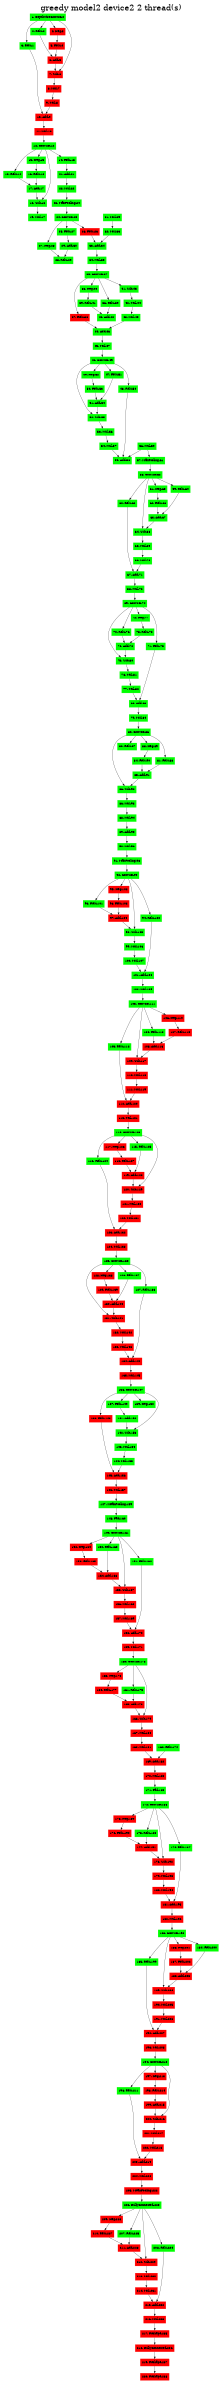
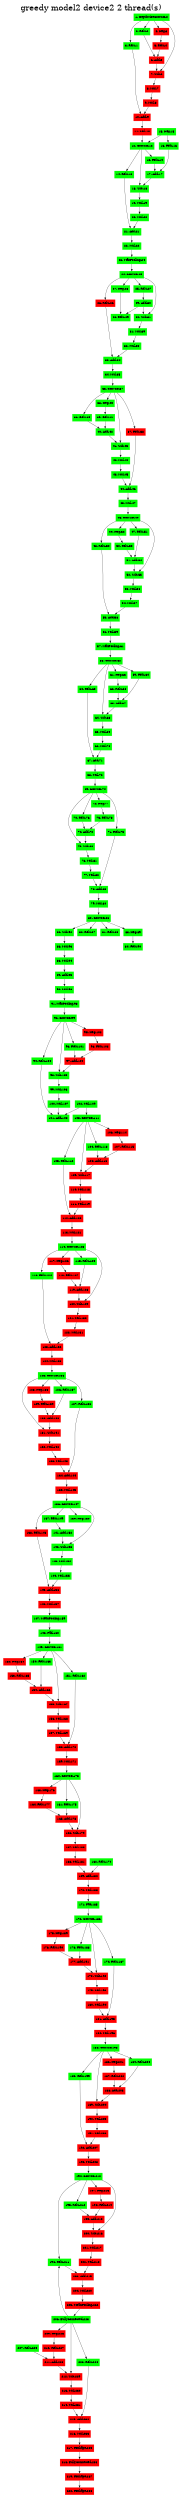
(41, 152) -> (155, 138)
(38, 217) -> (140, 203)
none -> (140, 217)
none -> (143, 318)
none -> (112, 438)
(136, 453) -> (110, 624)
(138, 704) -> (99, 890)
(142, 775) -> none
(143, 982) -> (73, 1111)
none -> (75, 2205)
(136, 2219) -> (60, 2293)
